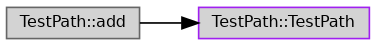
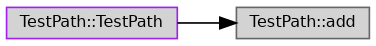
(161, 23) -> (199, 23)
